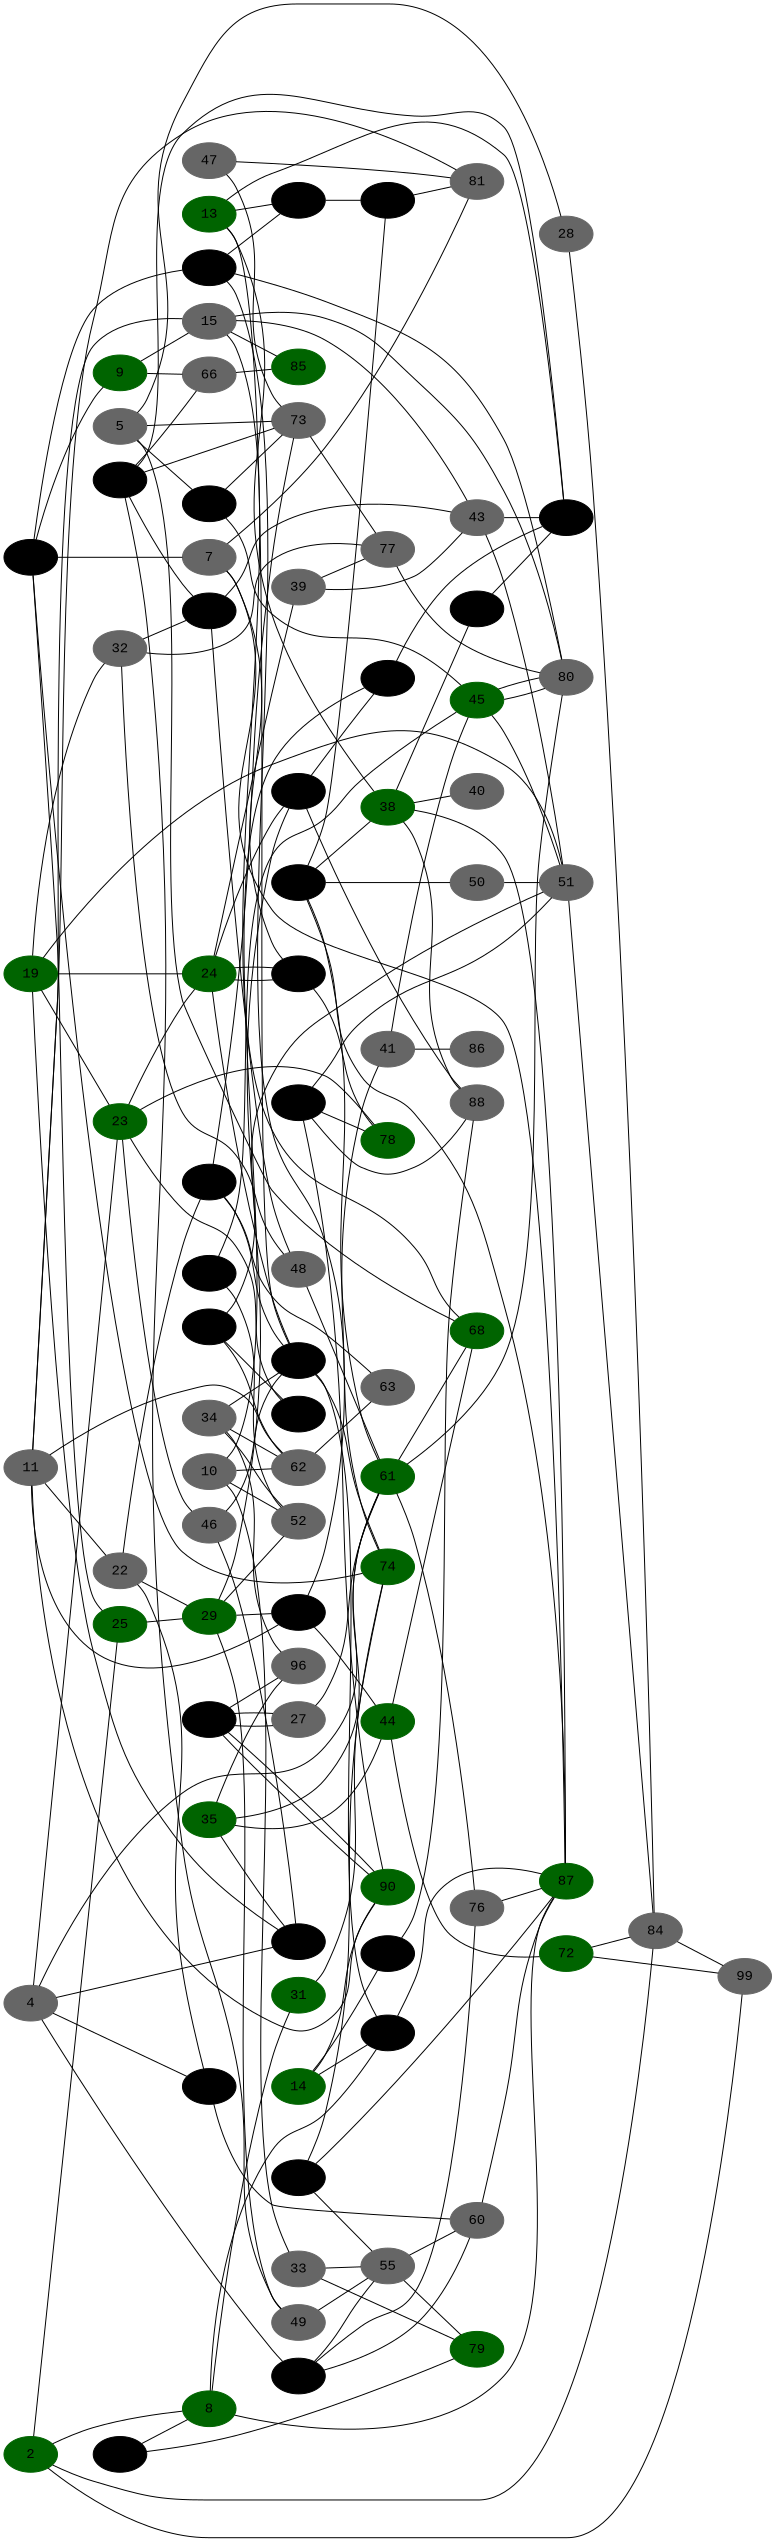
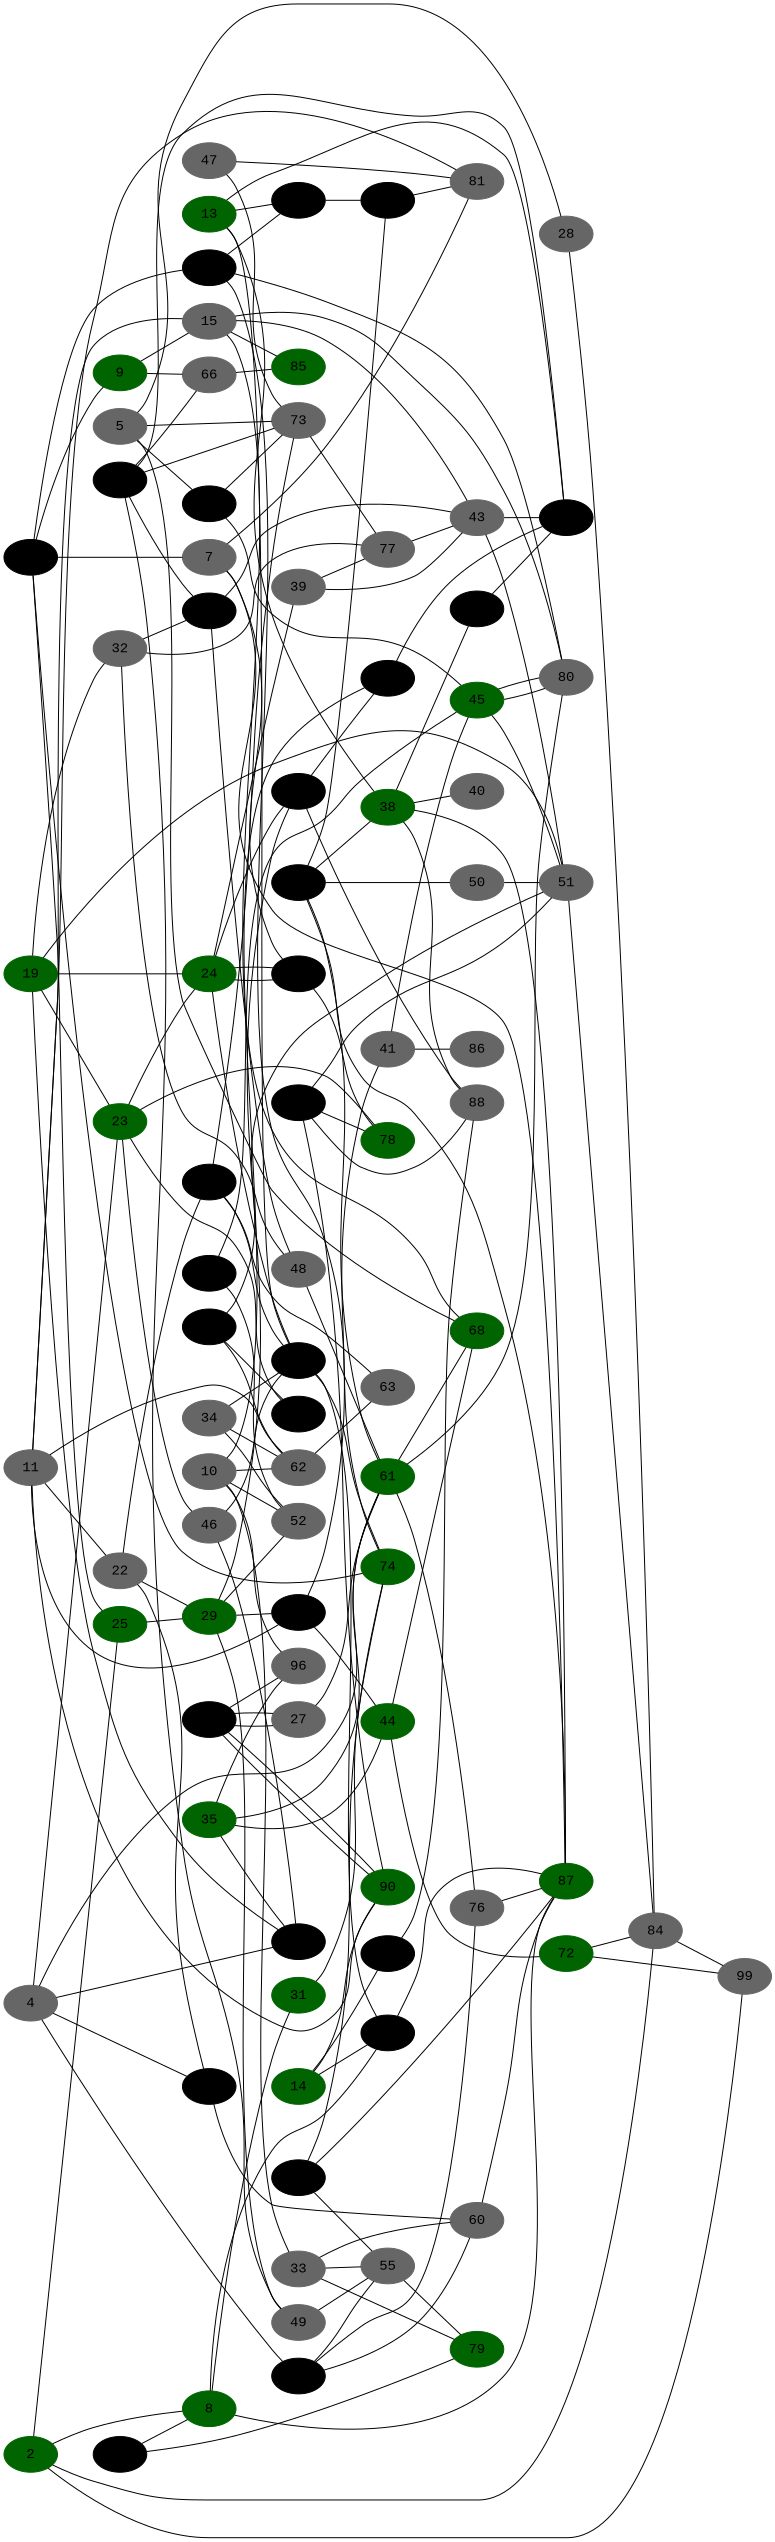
(454, 638) -> (432, 533)
(254, 1536) -> (254, 1569)
(427, 2246) -> (383, 2233)
